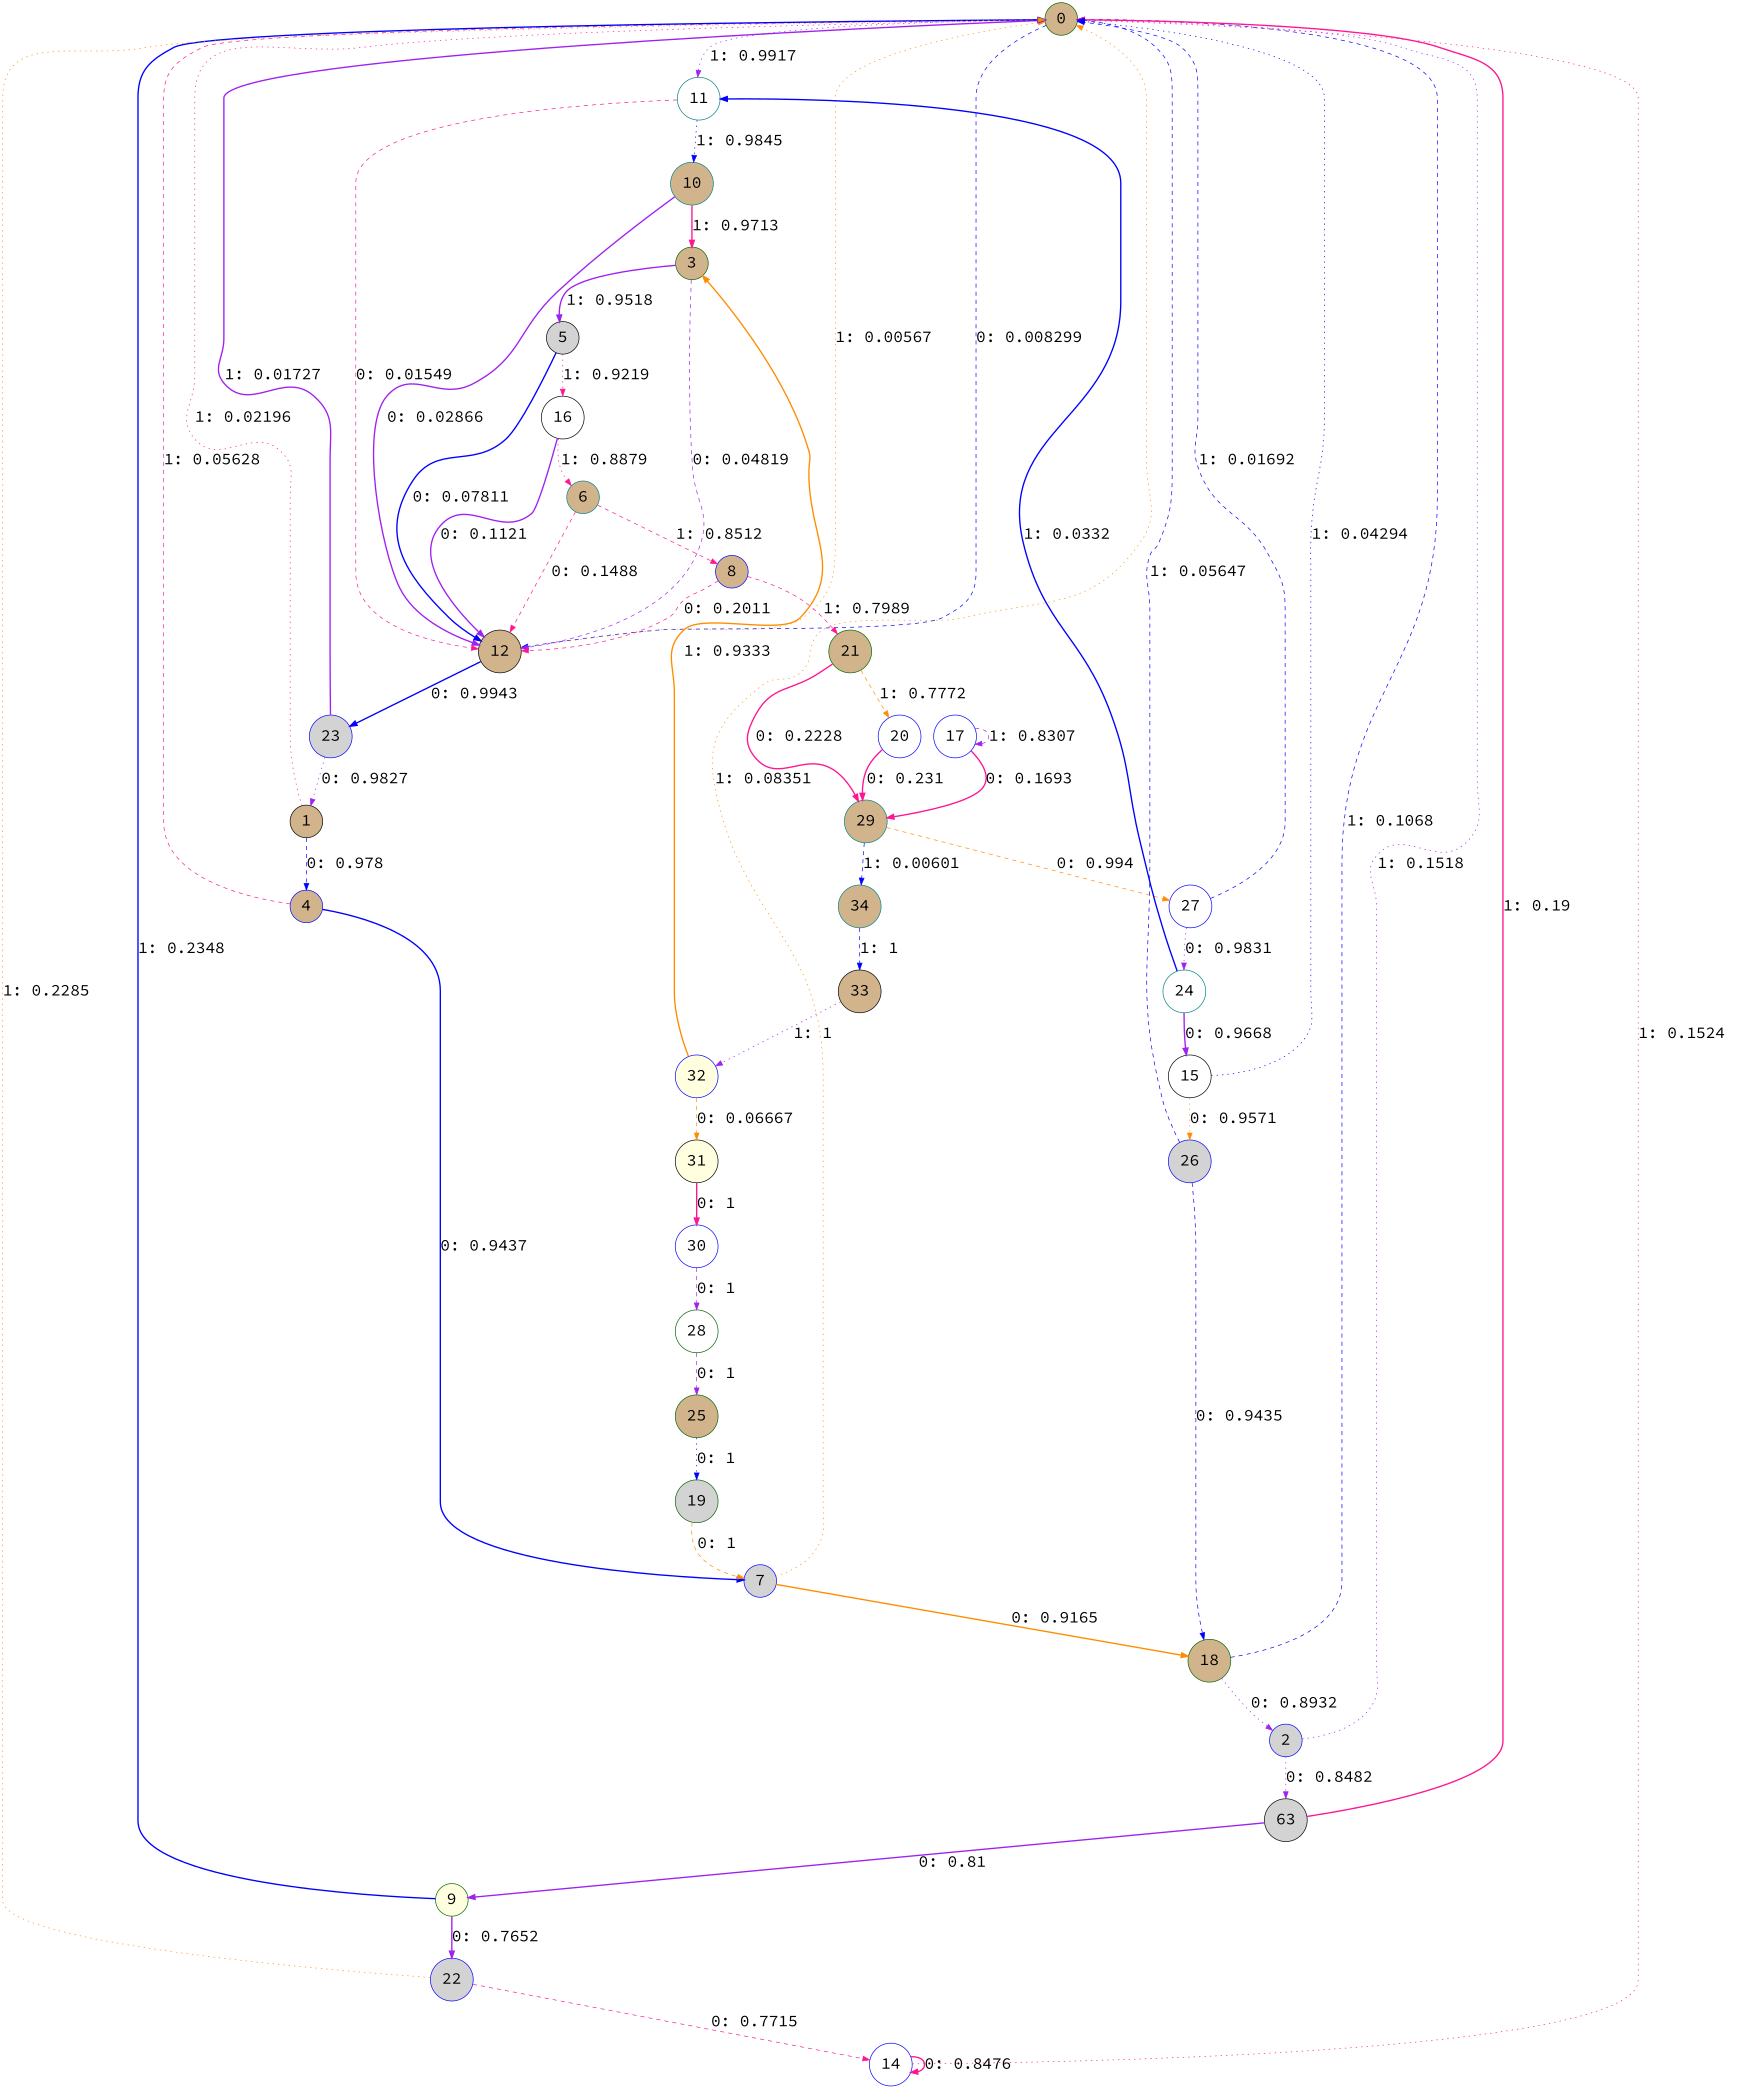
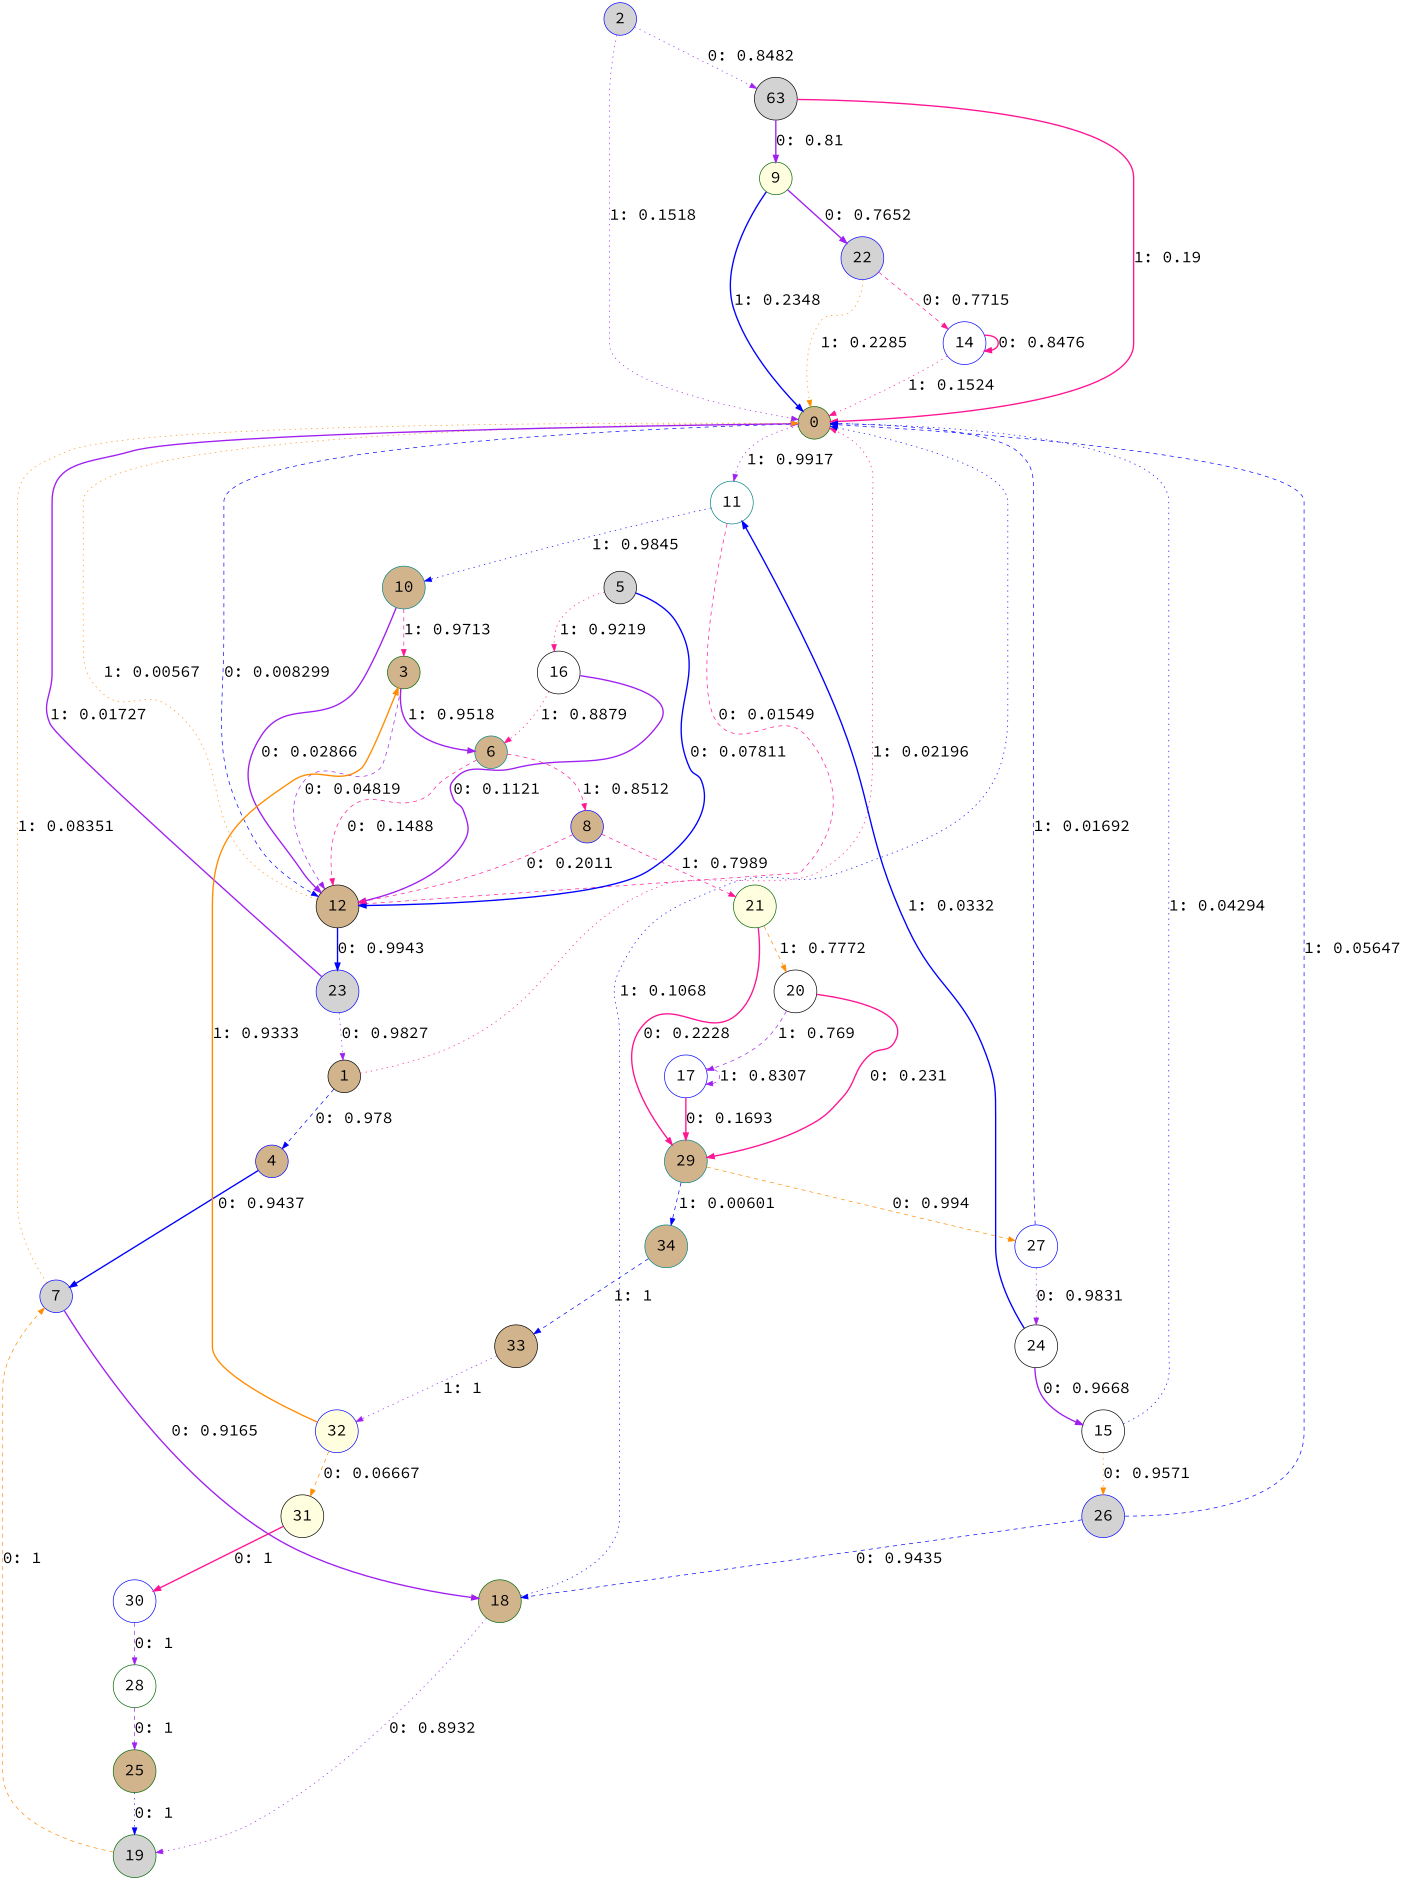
(164, 89) -> none
(692, 223) -> (404, 629)
(607, 275) -> (419, 734)
(850, 651) -> (755, 906)
(1371, 720) -> (702, 895)
(900, 736) -> (795, 991)
(1184, 991) -> (1036, 1346)
none -> (756, 1047)
(979, 1620) -> (232, 1508)
(1243, 1704) -> (342, 1761)
